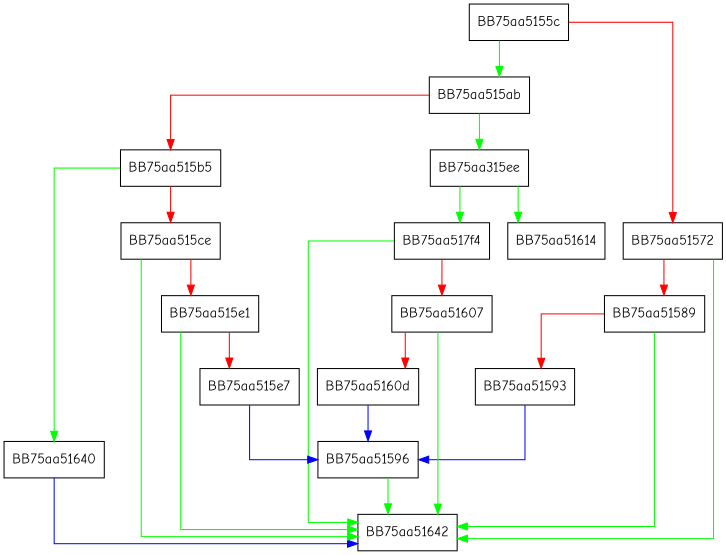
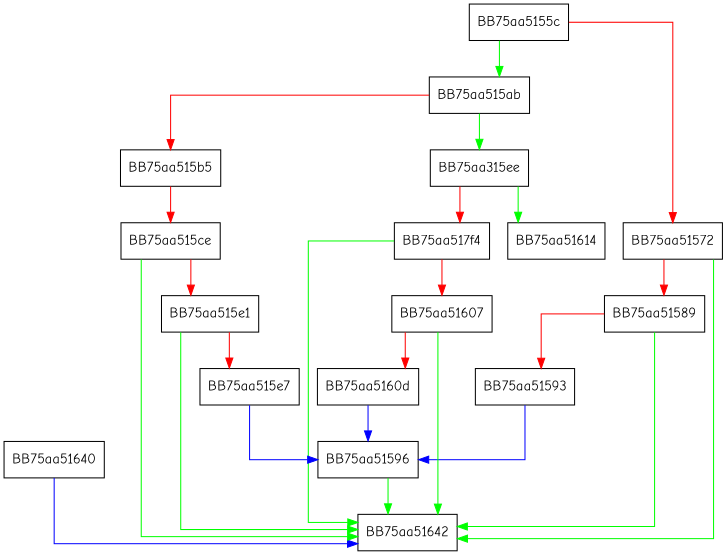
(460, 199) -> (460, 199)
(54, 267) -> none
